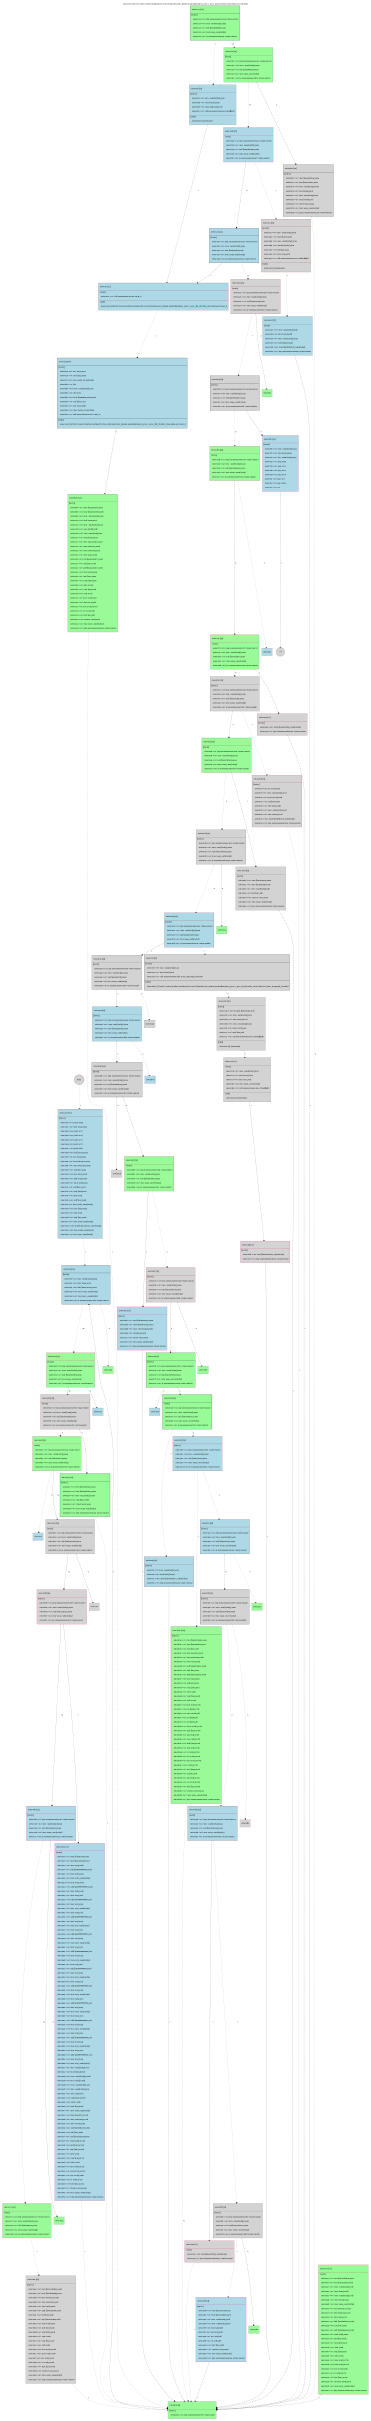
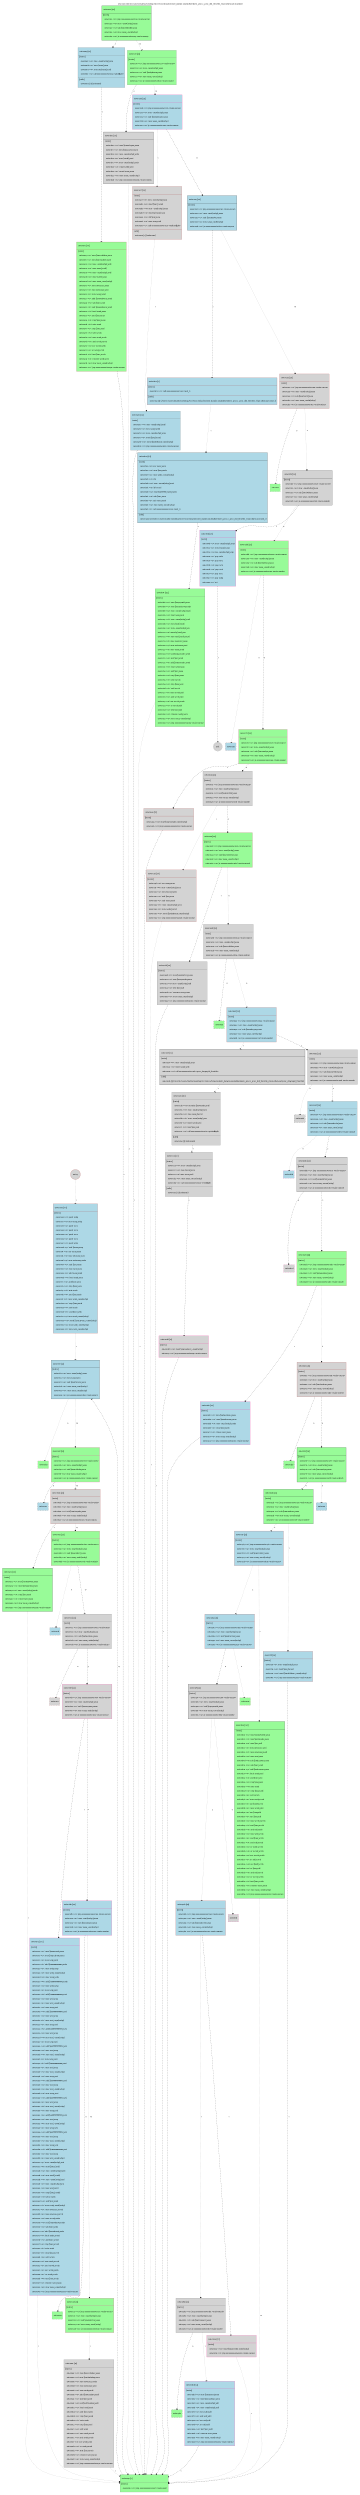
(187, 204) -> (101, 164)
